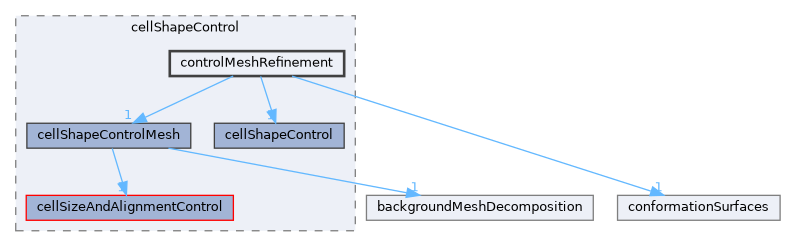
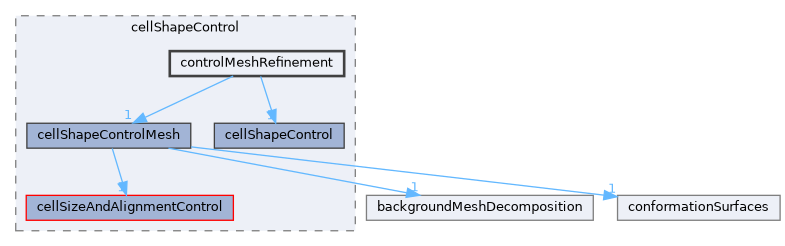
(471, 134) -> (397, 171)
